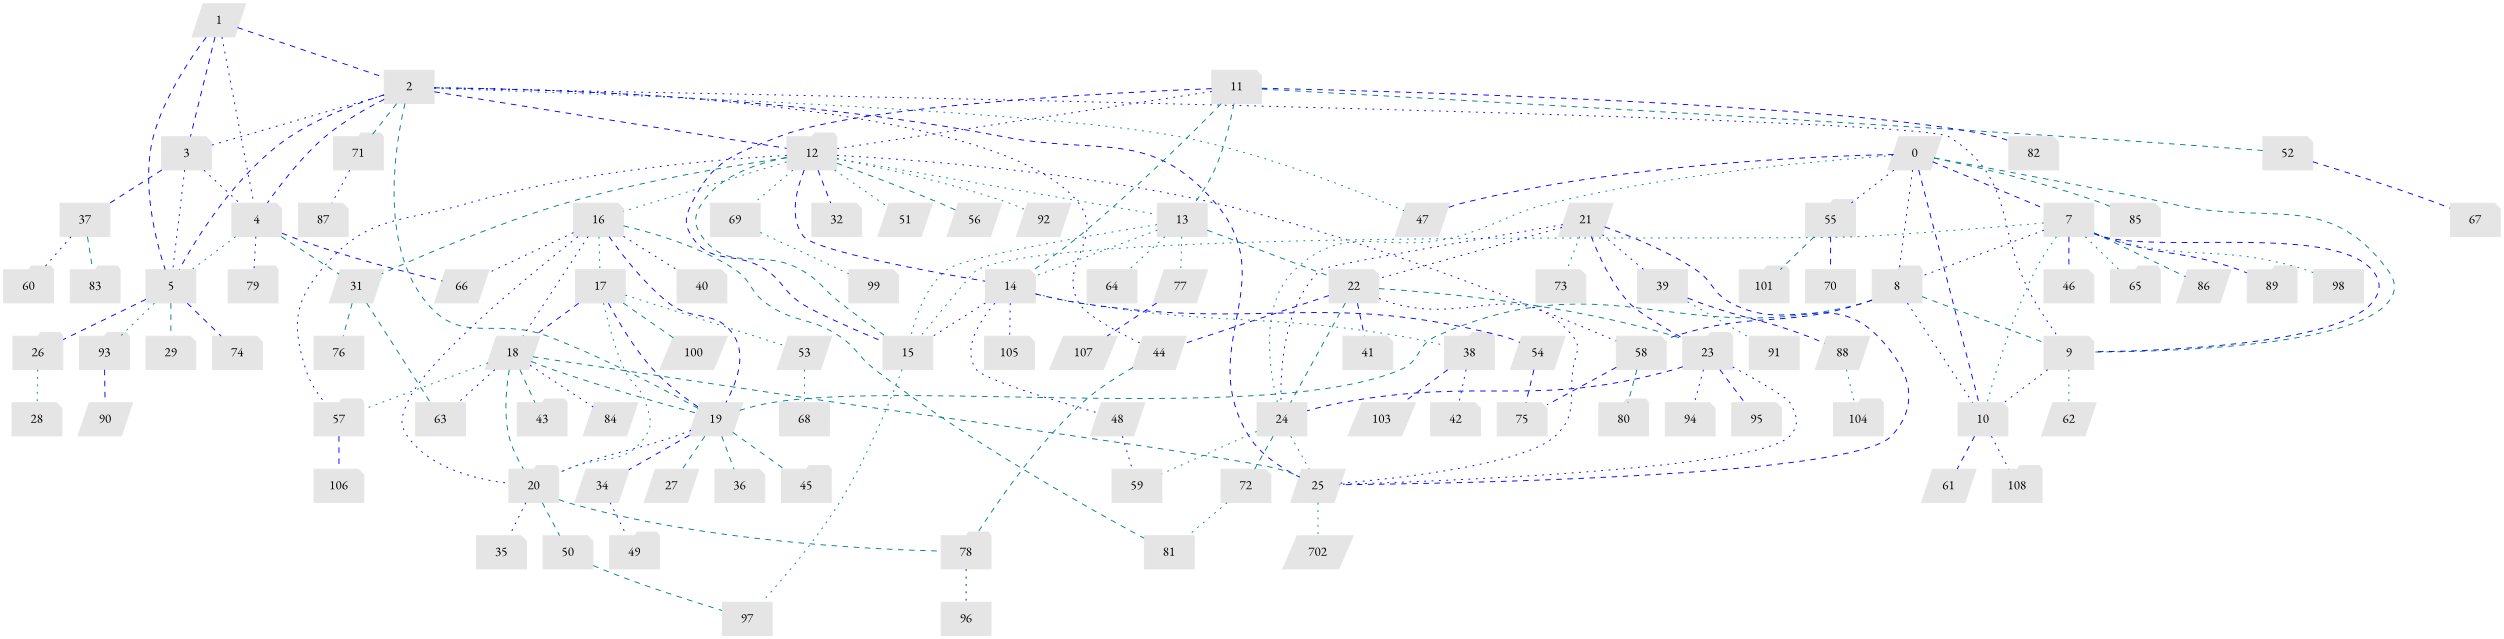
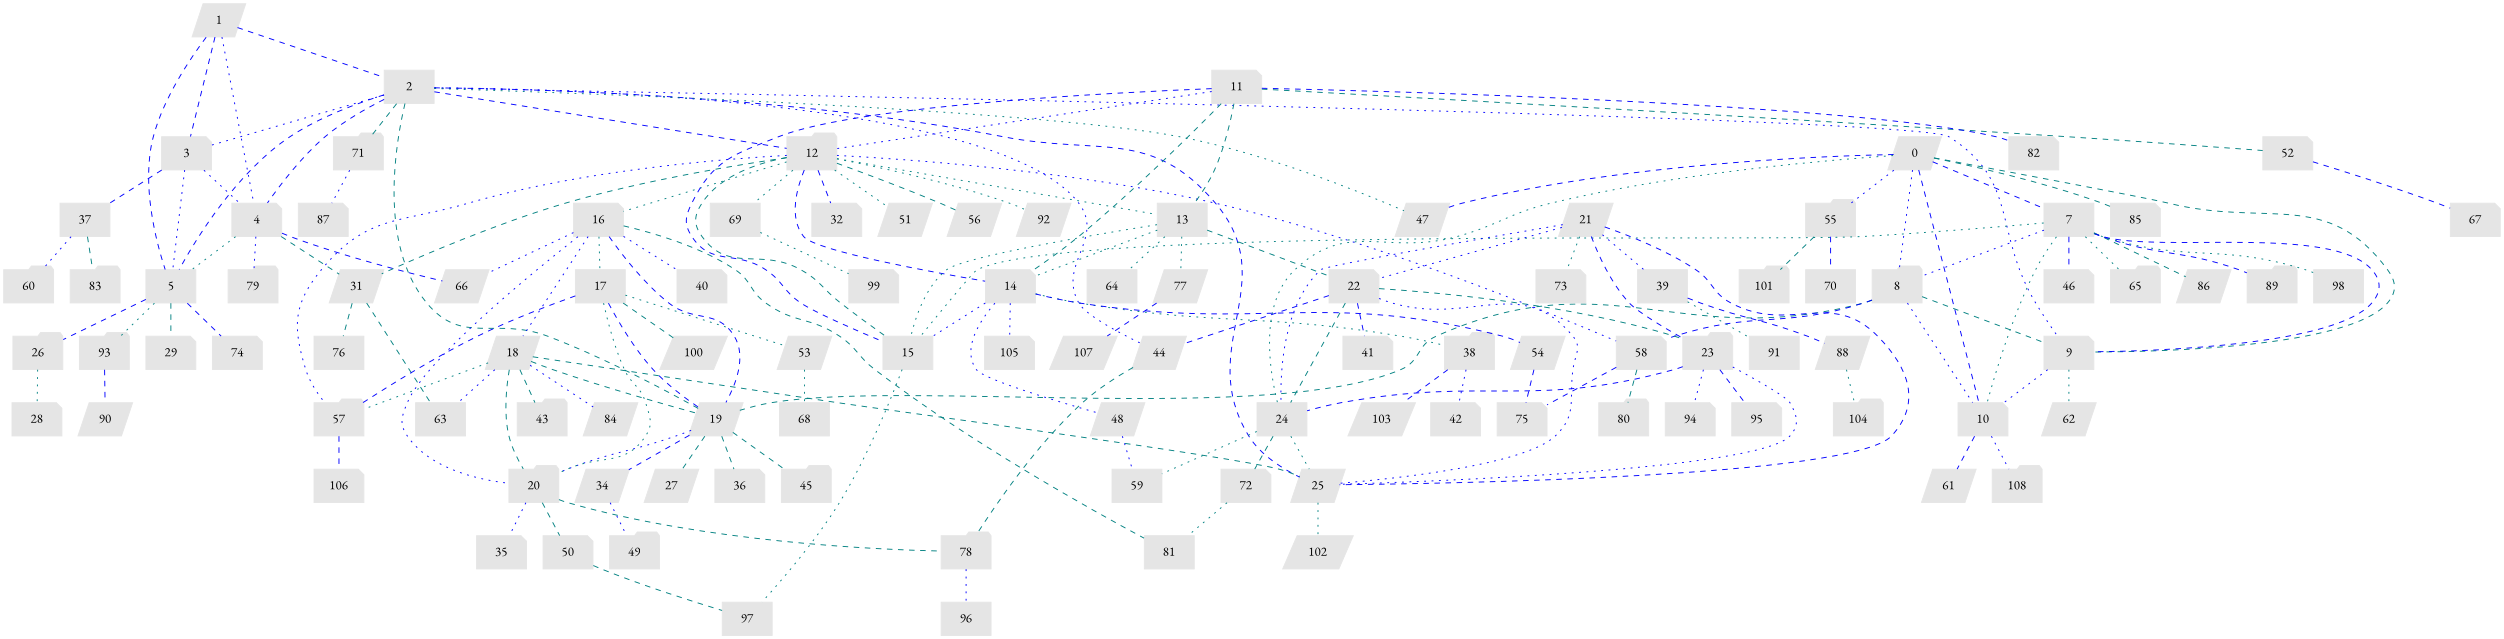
(556, 320) -> (466, 342)
(1318, 552) -> (1318, 552)
